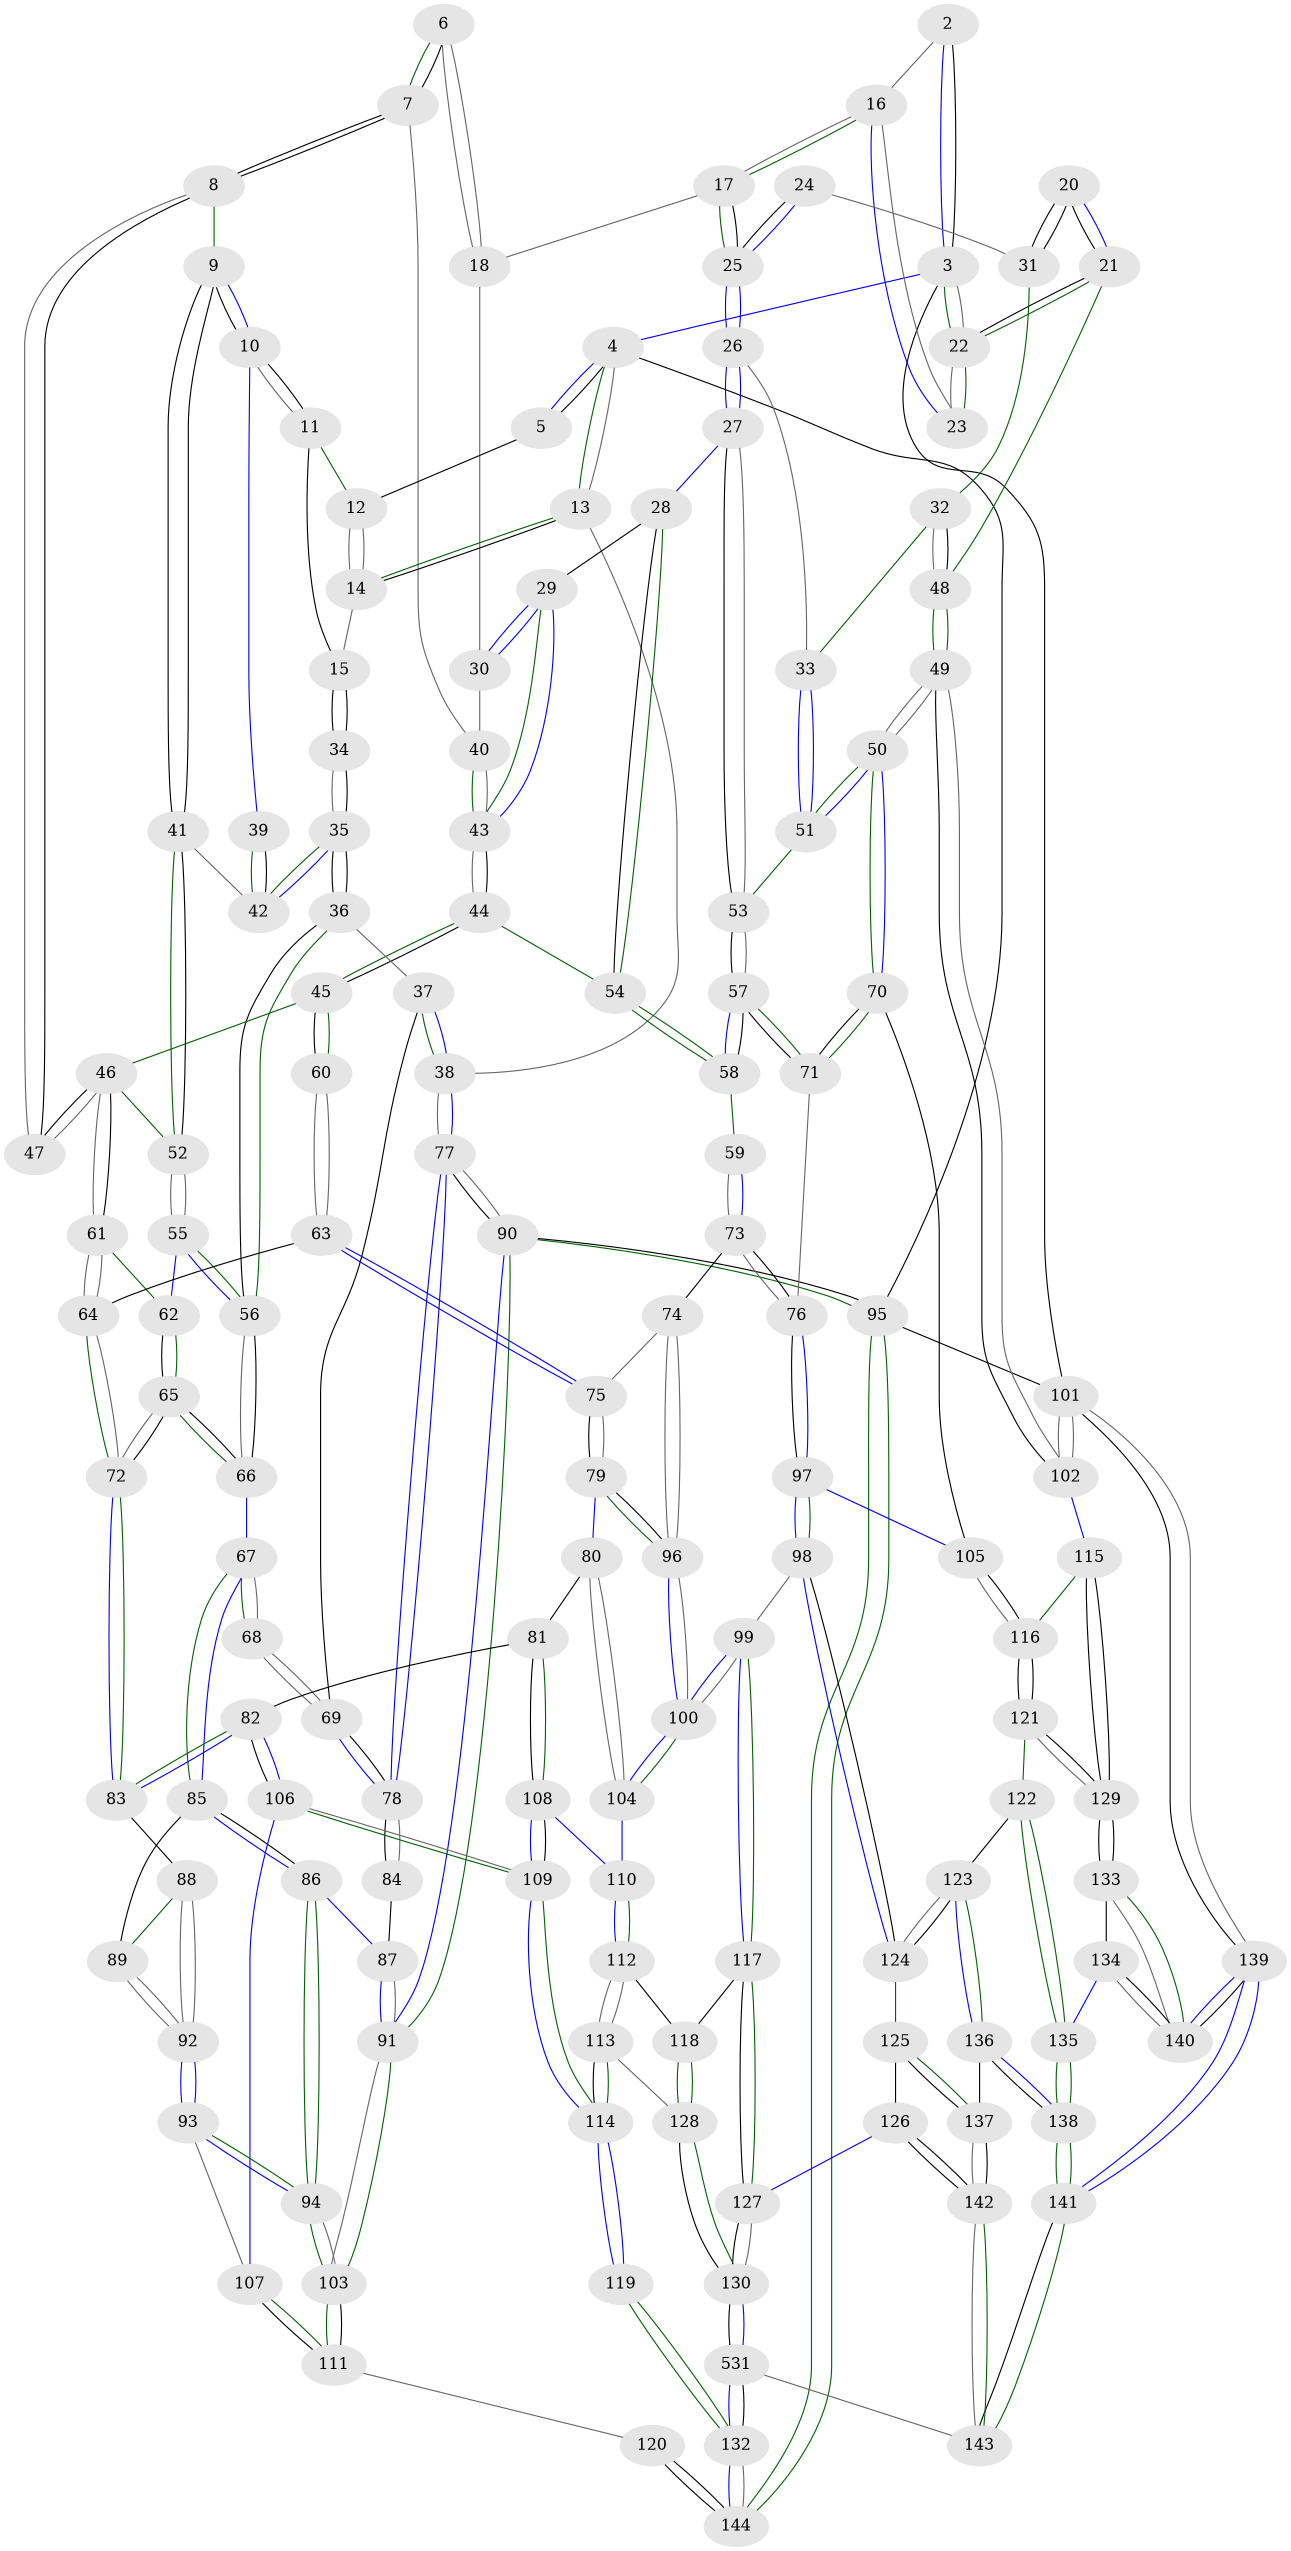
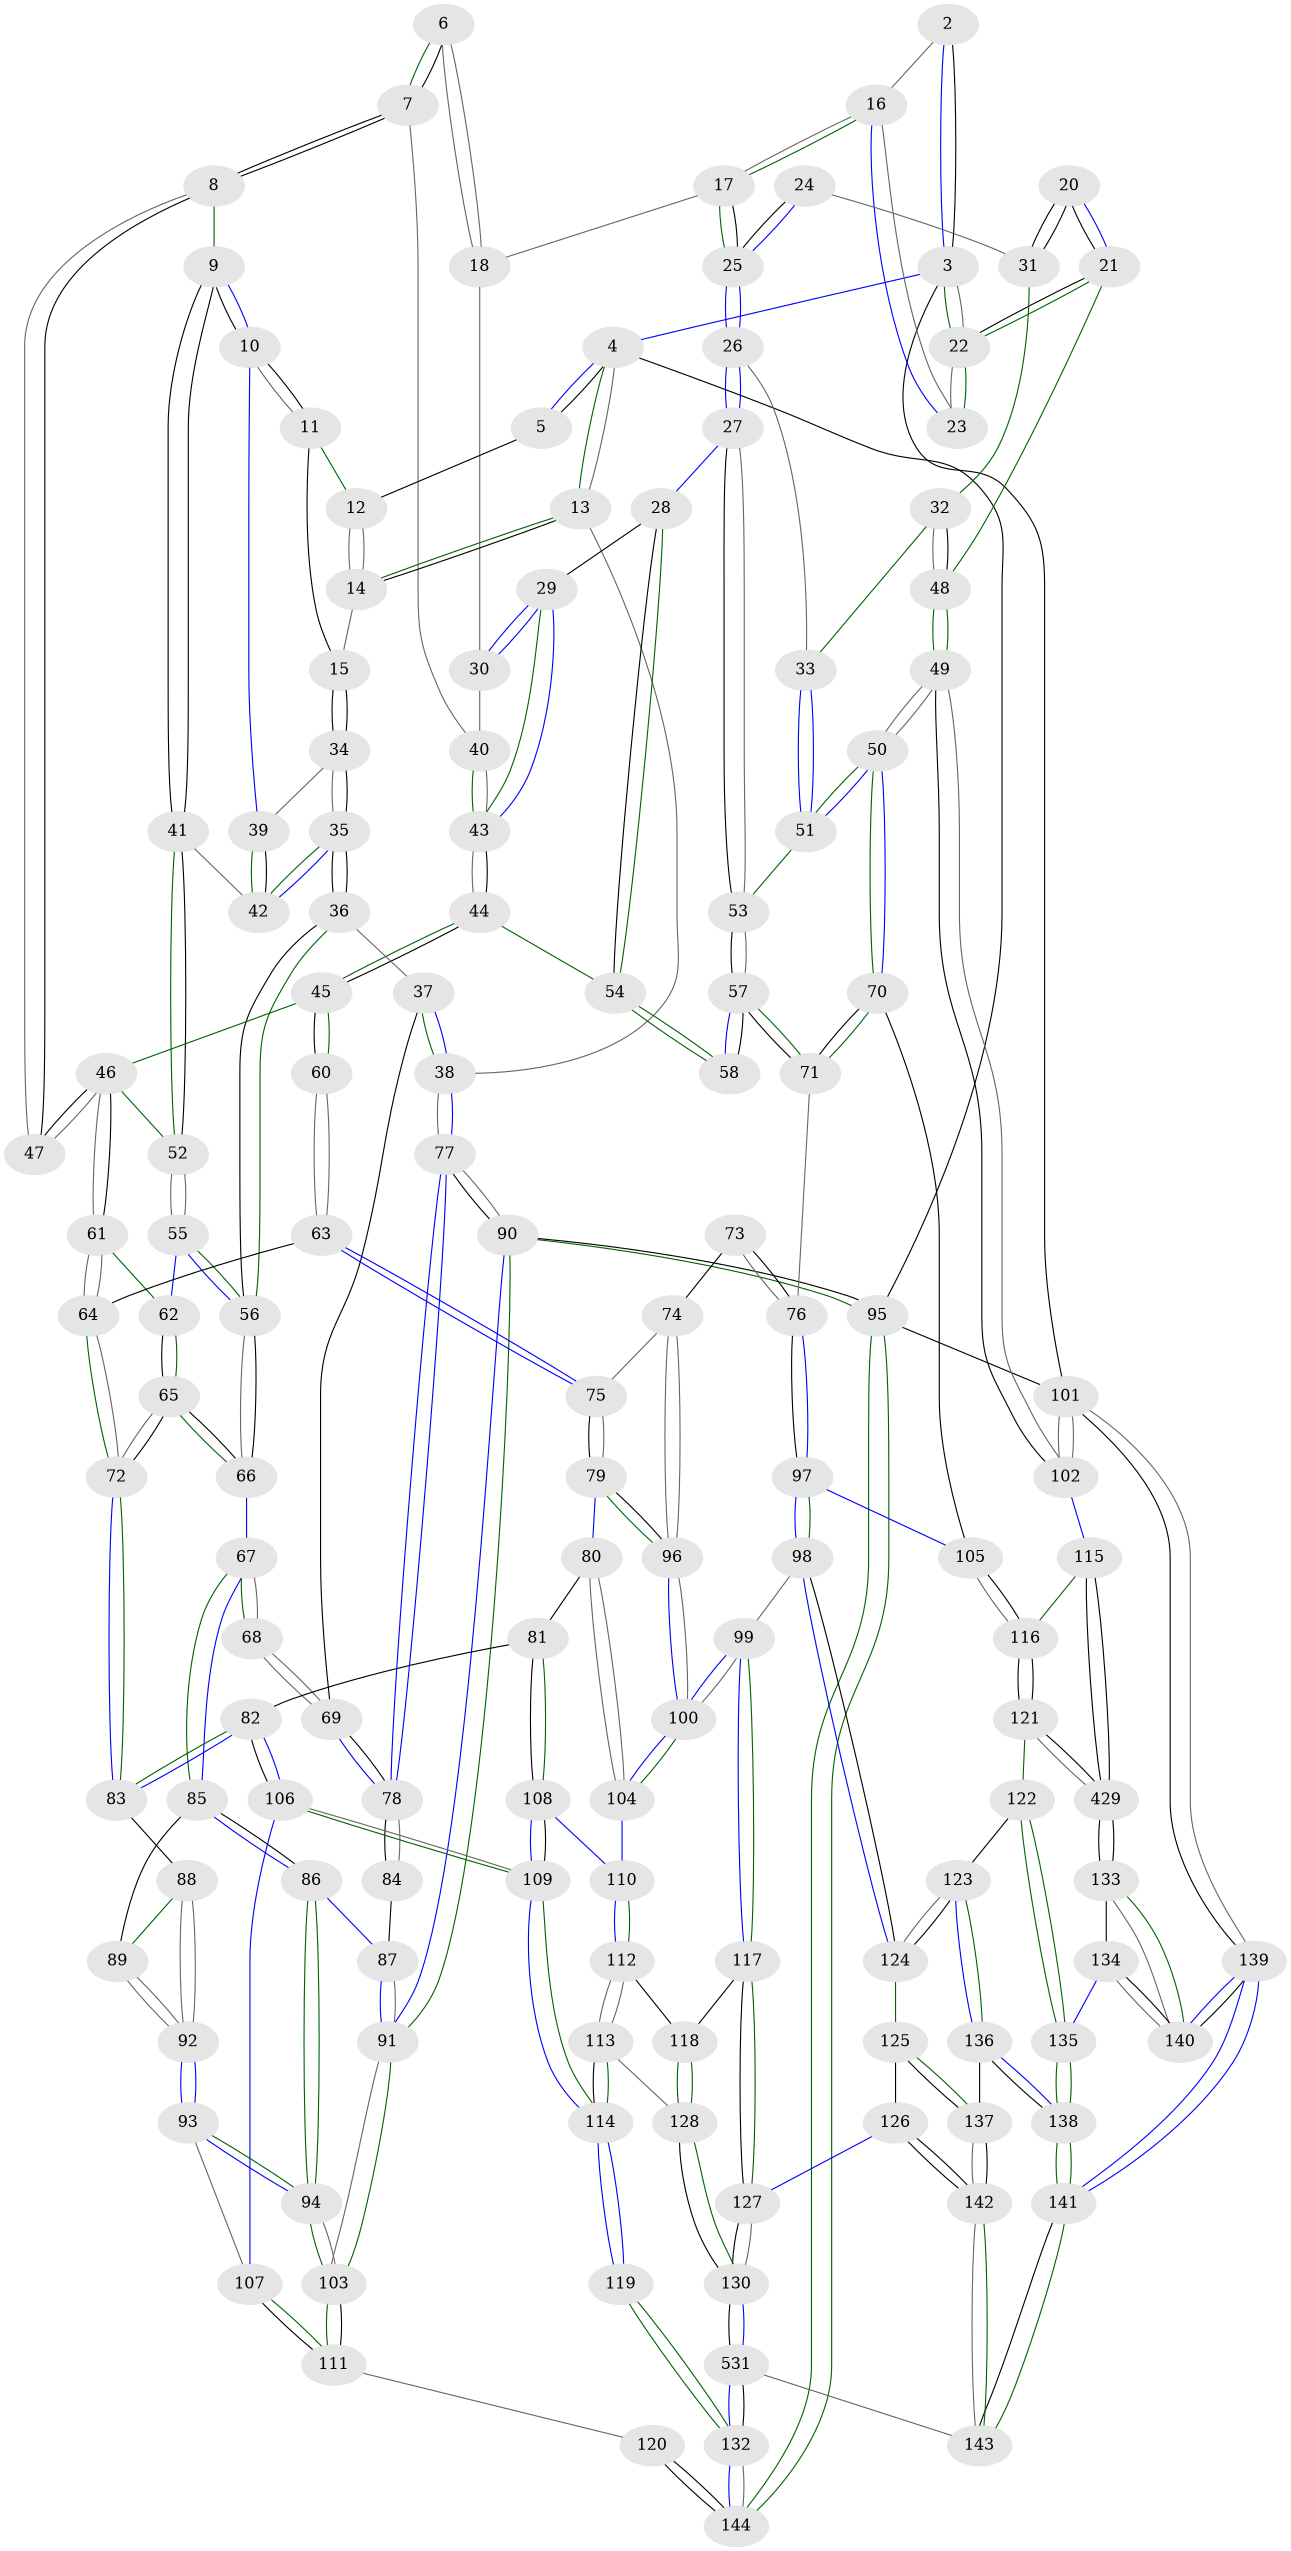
none -> (299, 791)
(735, 1154) -> none
(1106, 1800) -> (1106, 1800)
